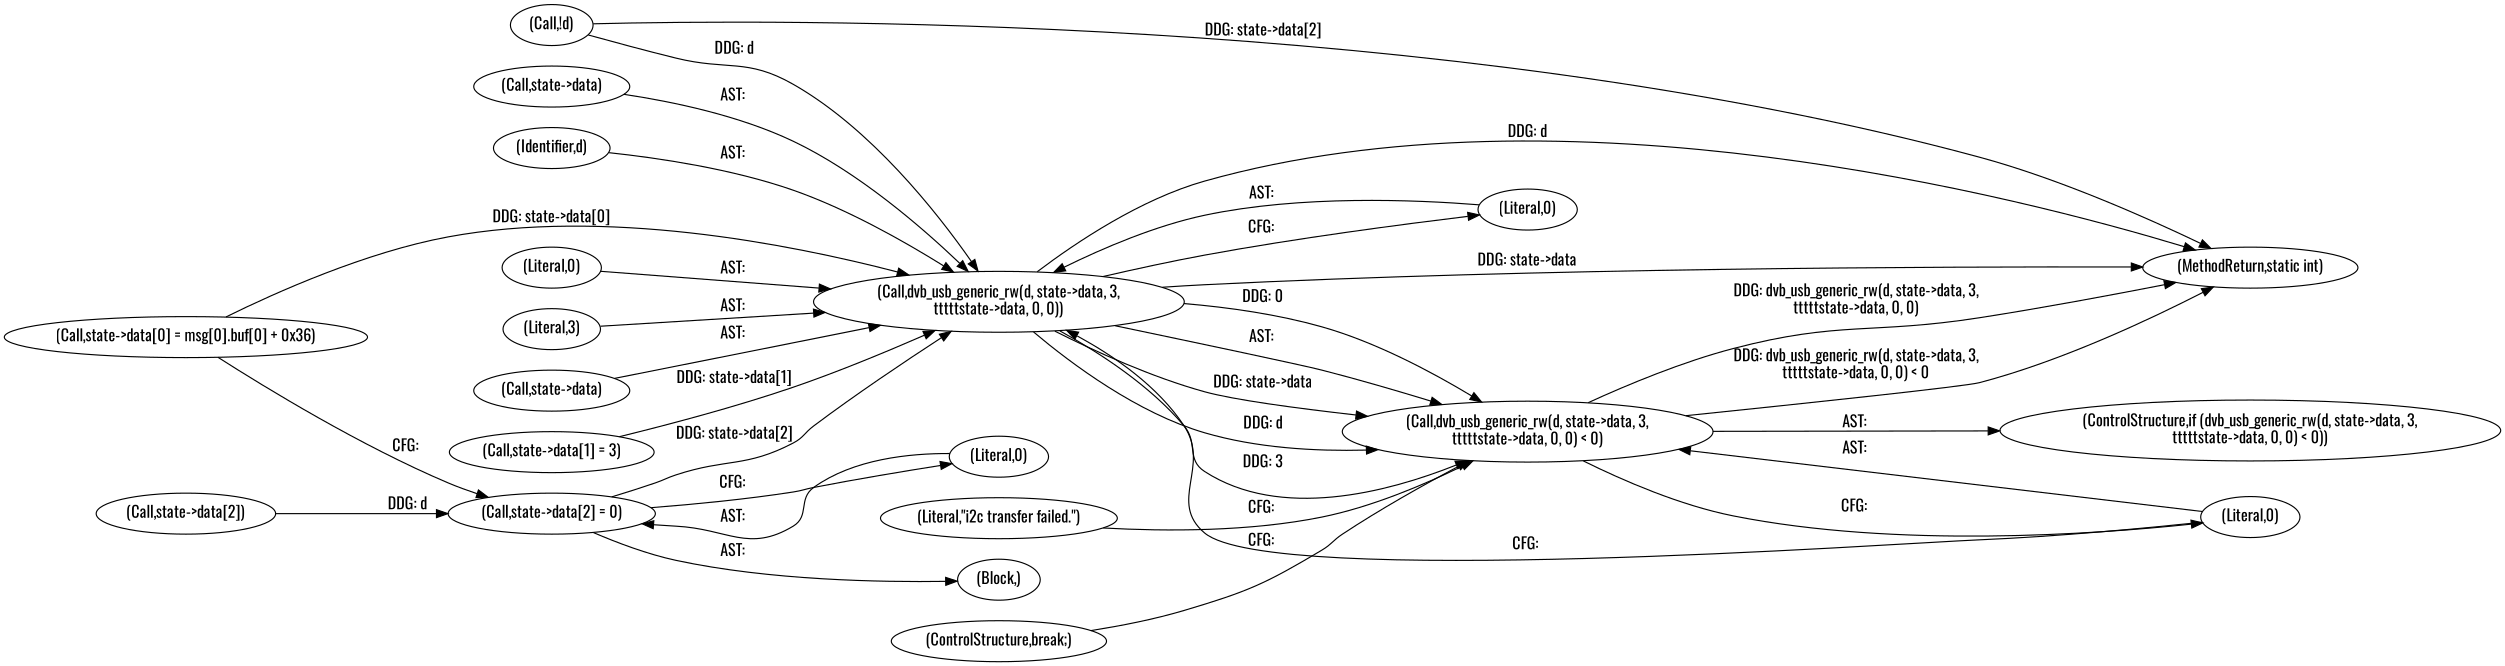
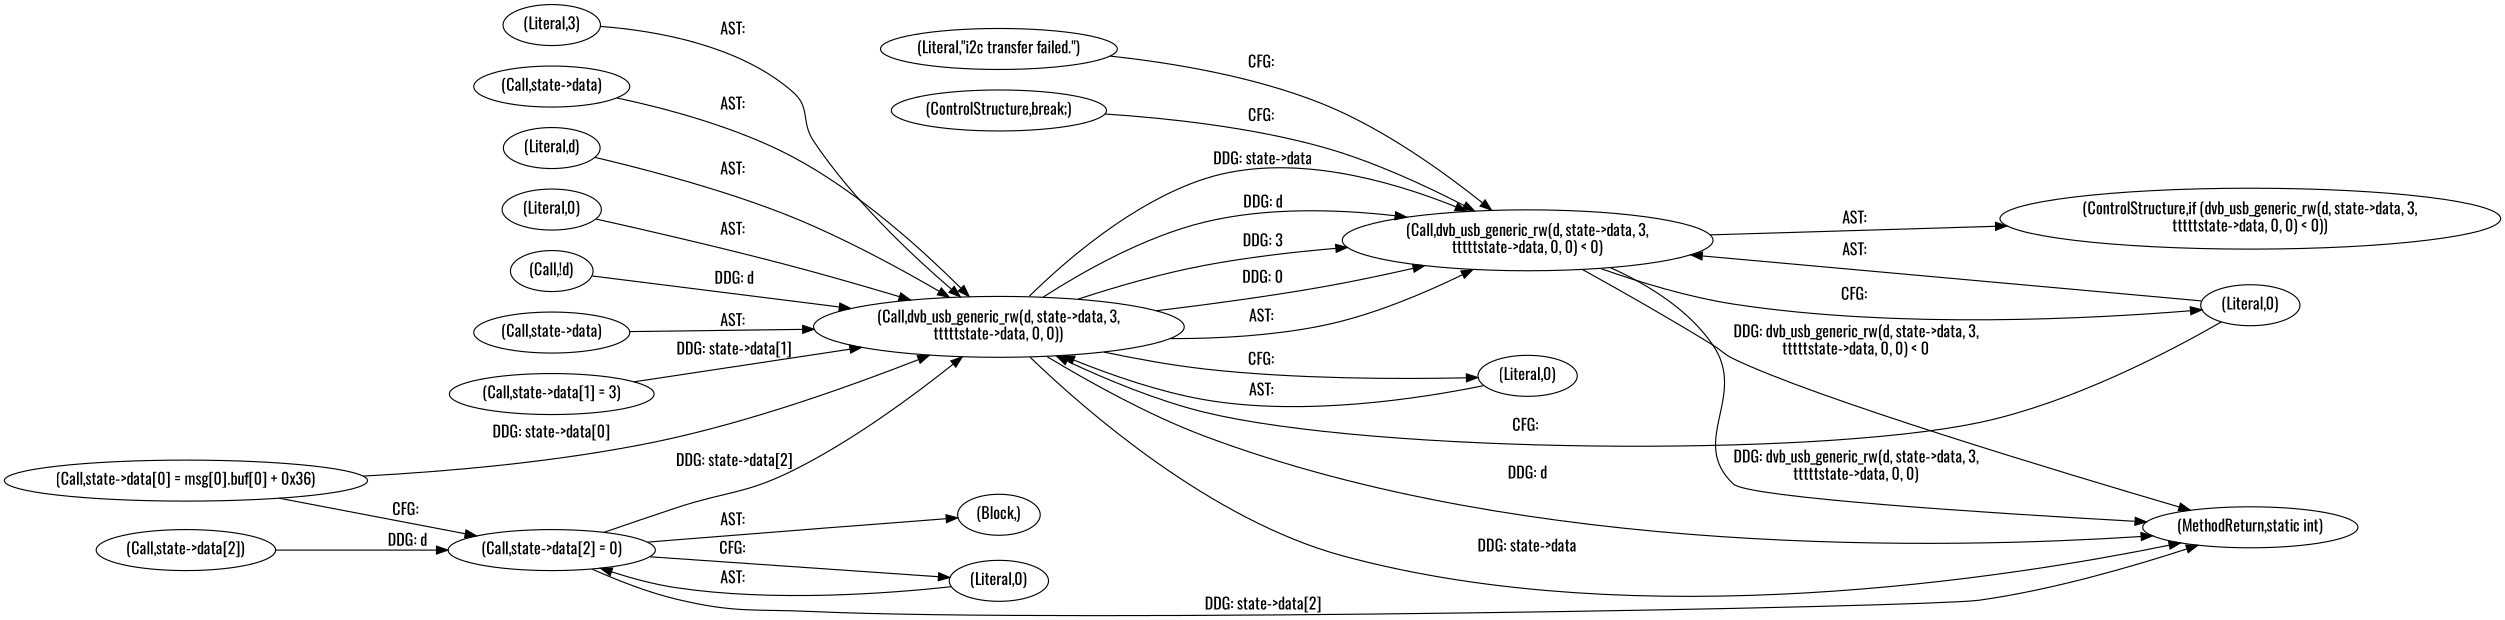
(1409, 57) -> (1390, 614)
(552, 148) -> (552, 148)
